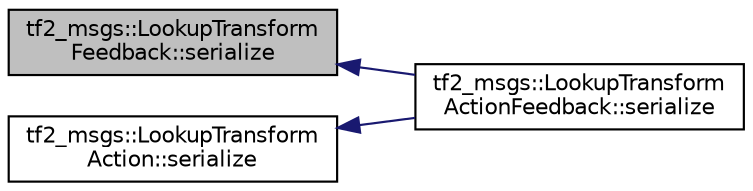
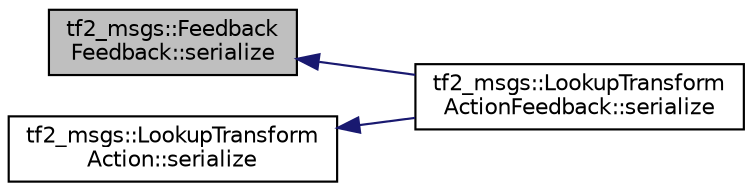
(173, 42) -> (173, 42)
